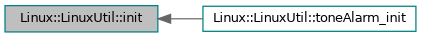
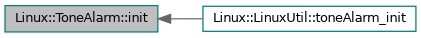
(81, 19) -> (81, 19)
